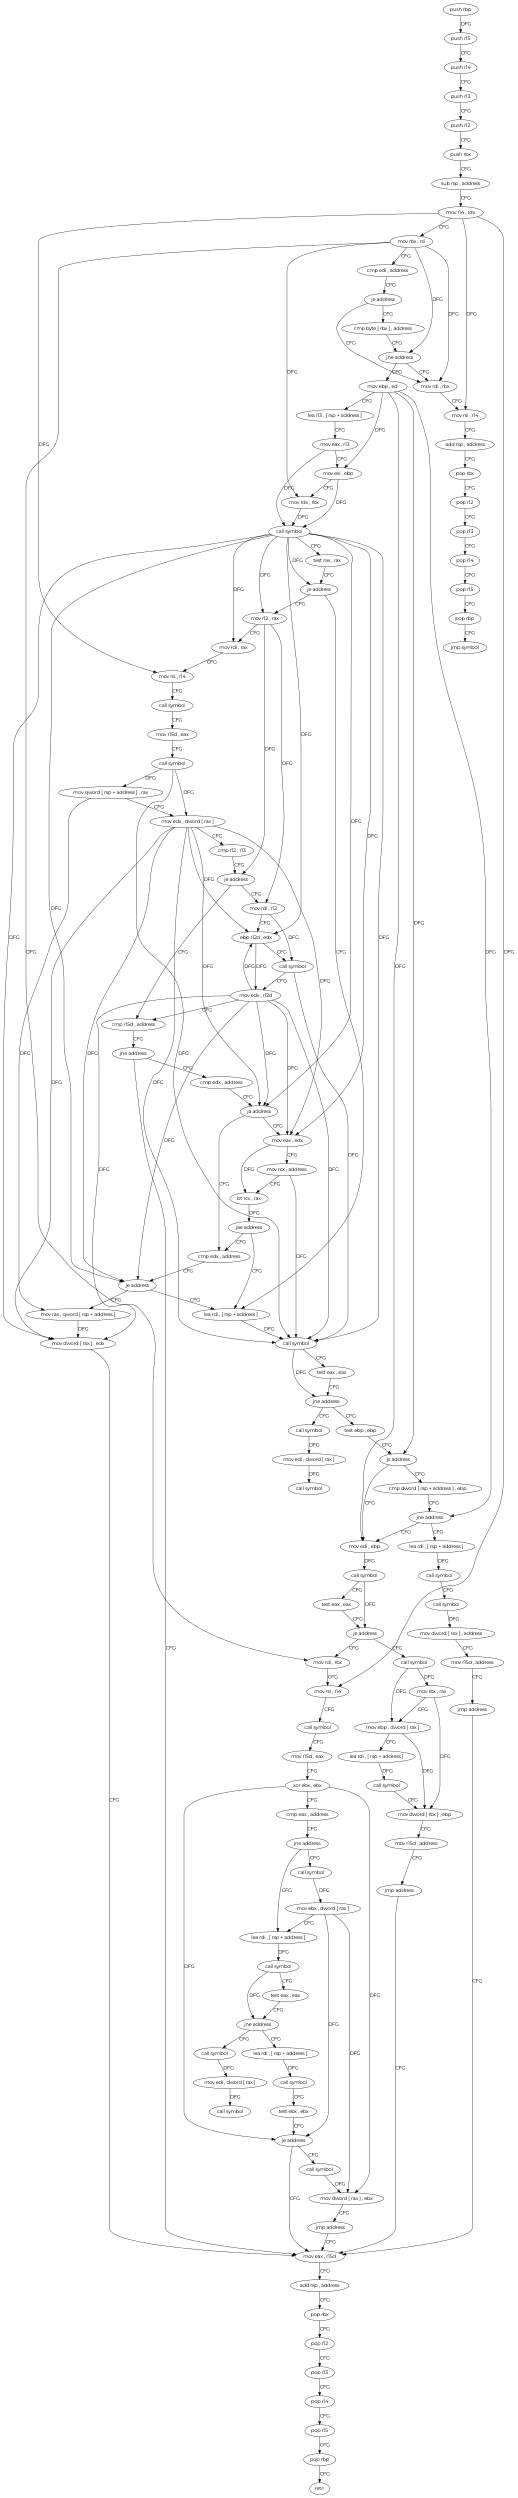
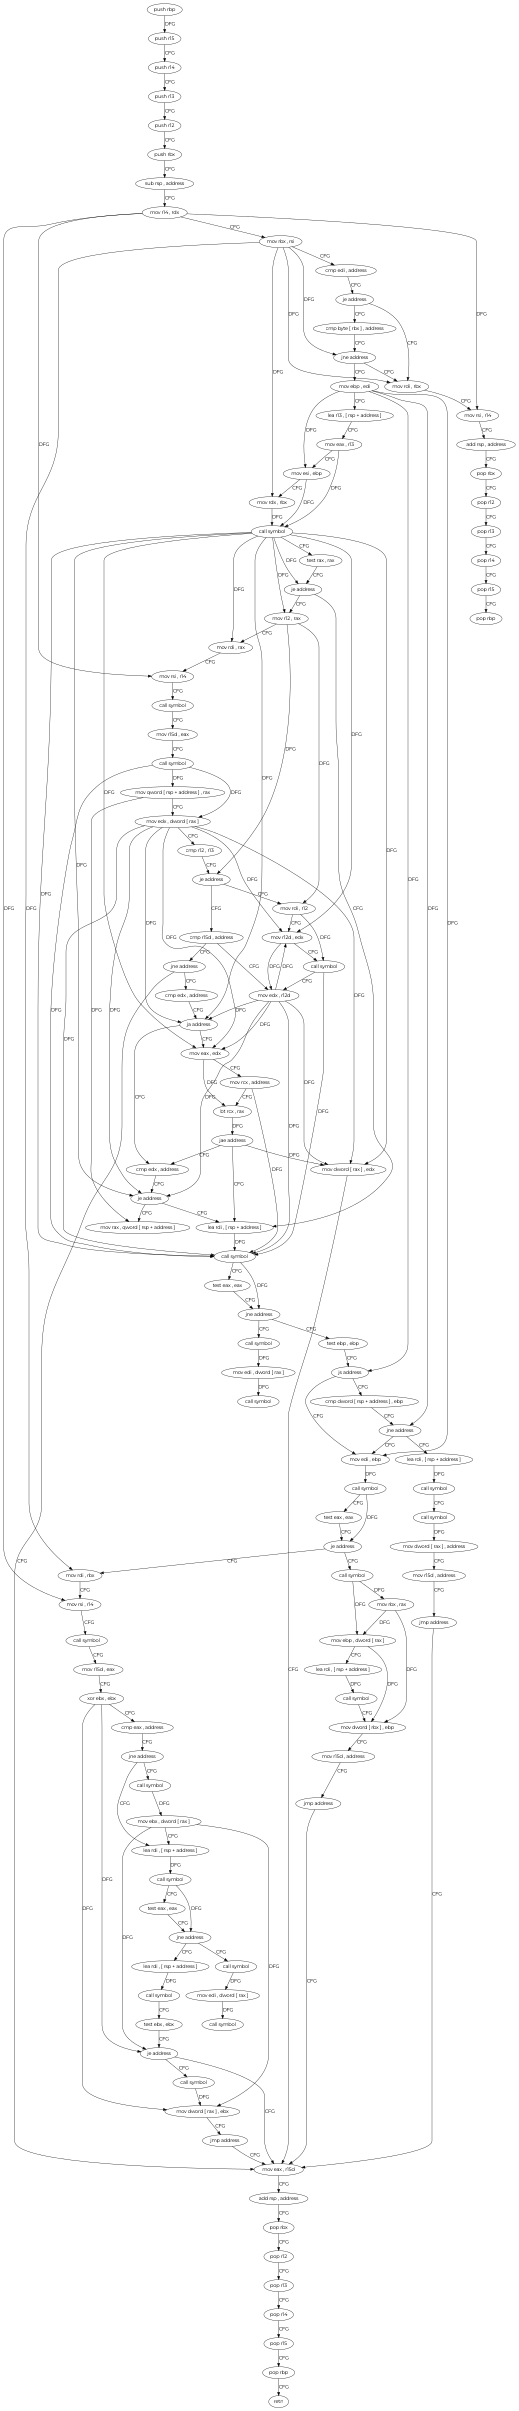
(465, 648) -> none
(256, 938) -> (287, 938)
(197, 1010) -> (241, 966)
(78, 1328) -> (283, 1156)
(423, 1710) -> (384, 1623)
